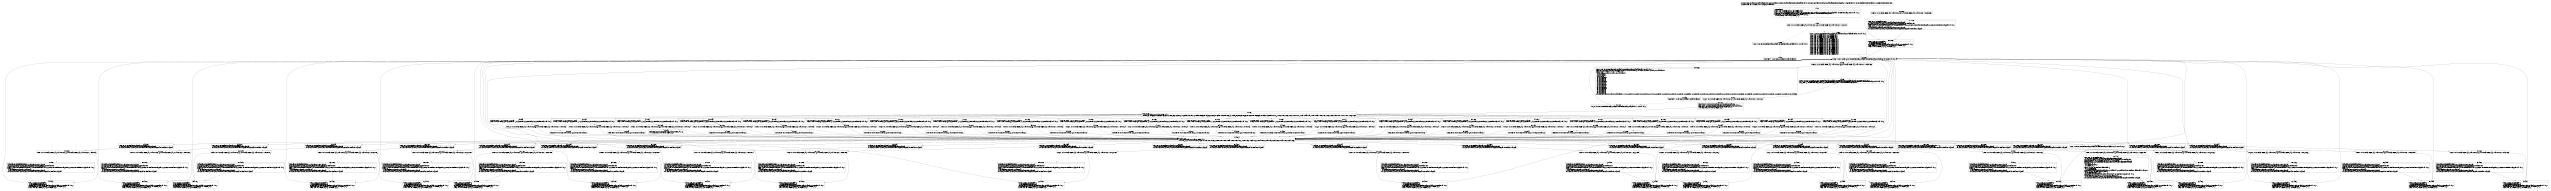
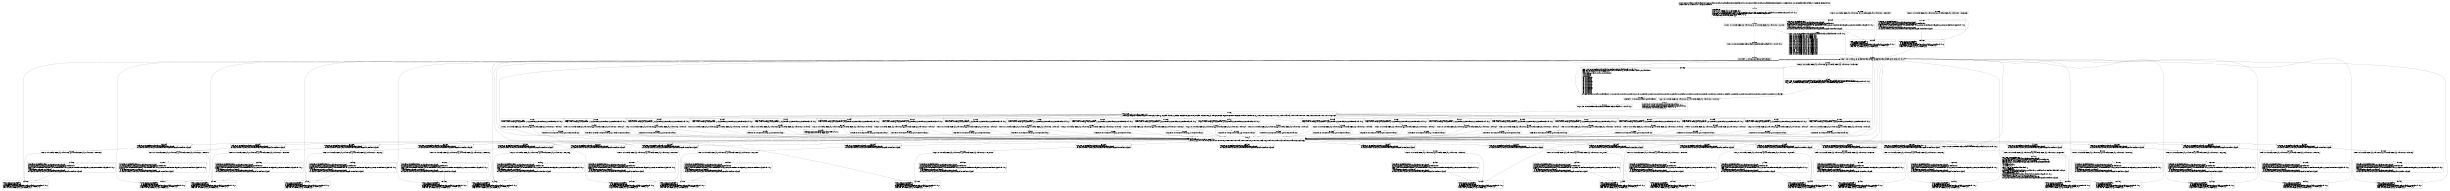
(837, 121) -> none
(2157, 146) -> none
